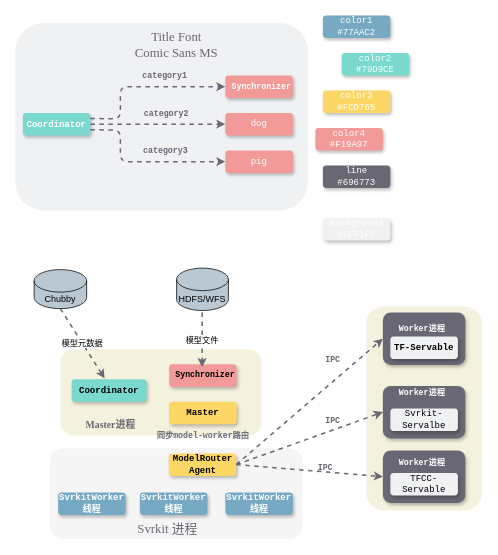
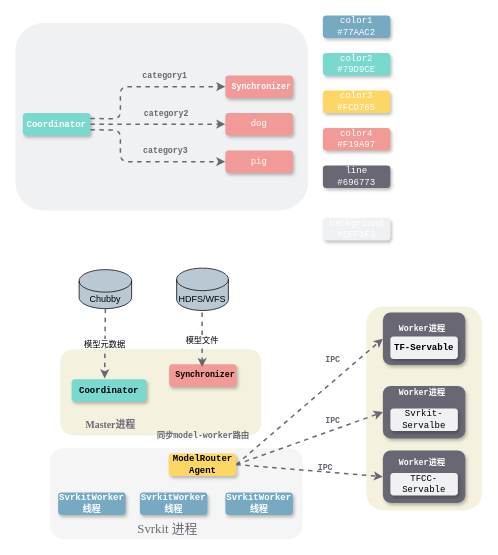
(177, 45) -> none
(375, 64) -> (357, 64)
(349, 139) -> (357, 139)
(60, 289) -> (105, 289)
(203, 413) -> none
